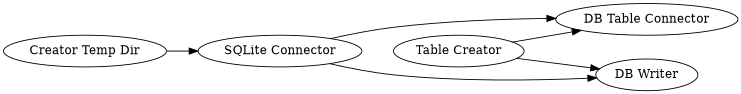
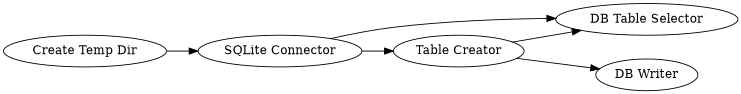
(647, 19) -> (647, 19)
(85, 51) -> (85, 51)
(458, 79) -> (373, 51)
